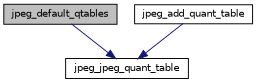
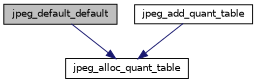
(60, 14) -> (60, 14)
(127, 68) -> (127, 68)
